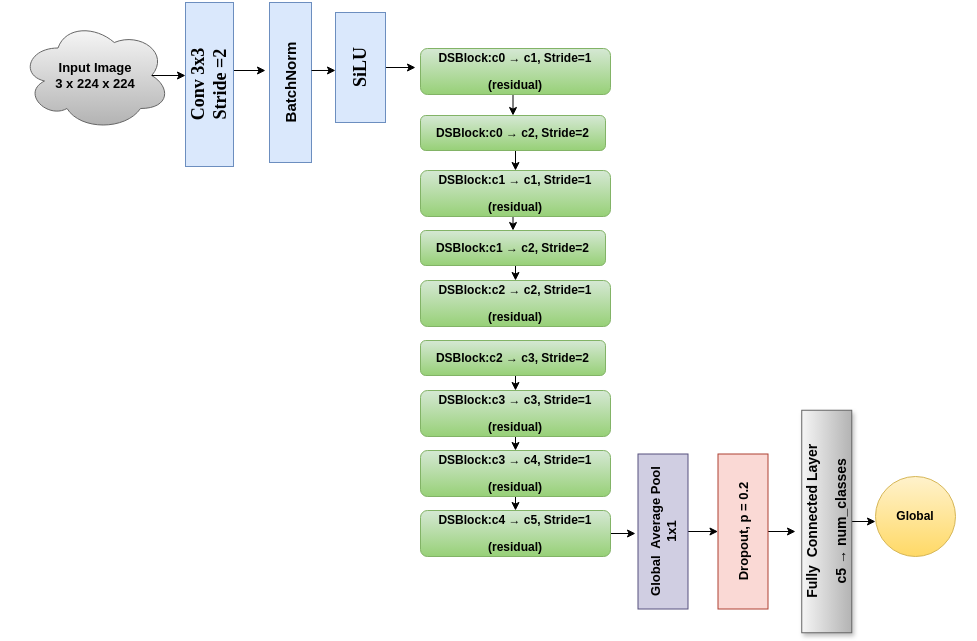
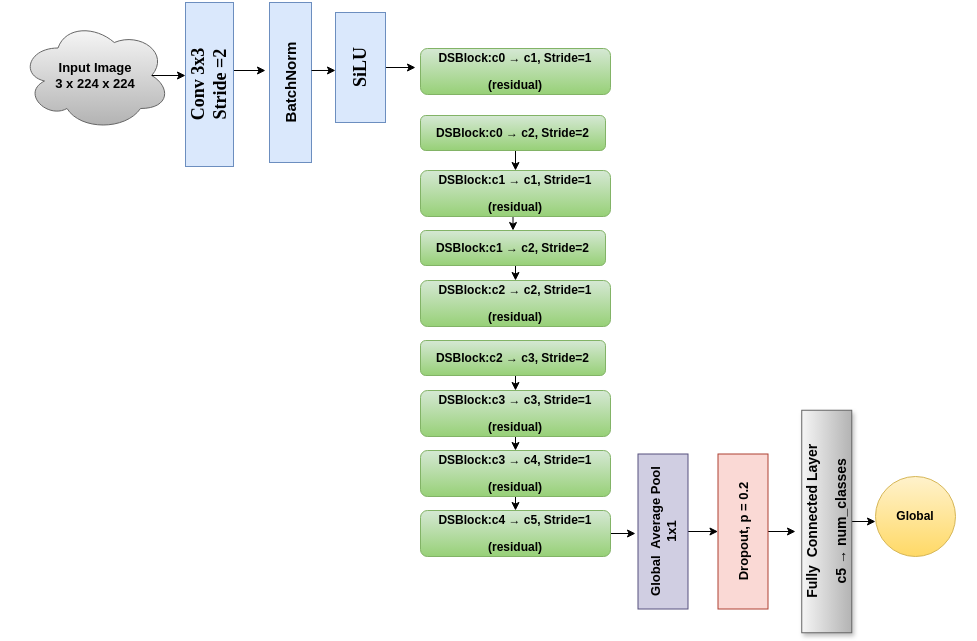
(513, 101) -> none
